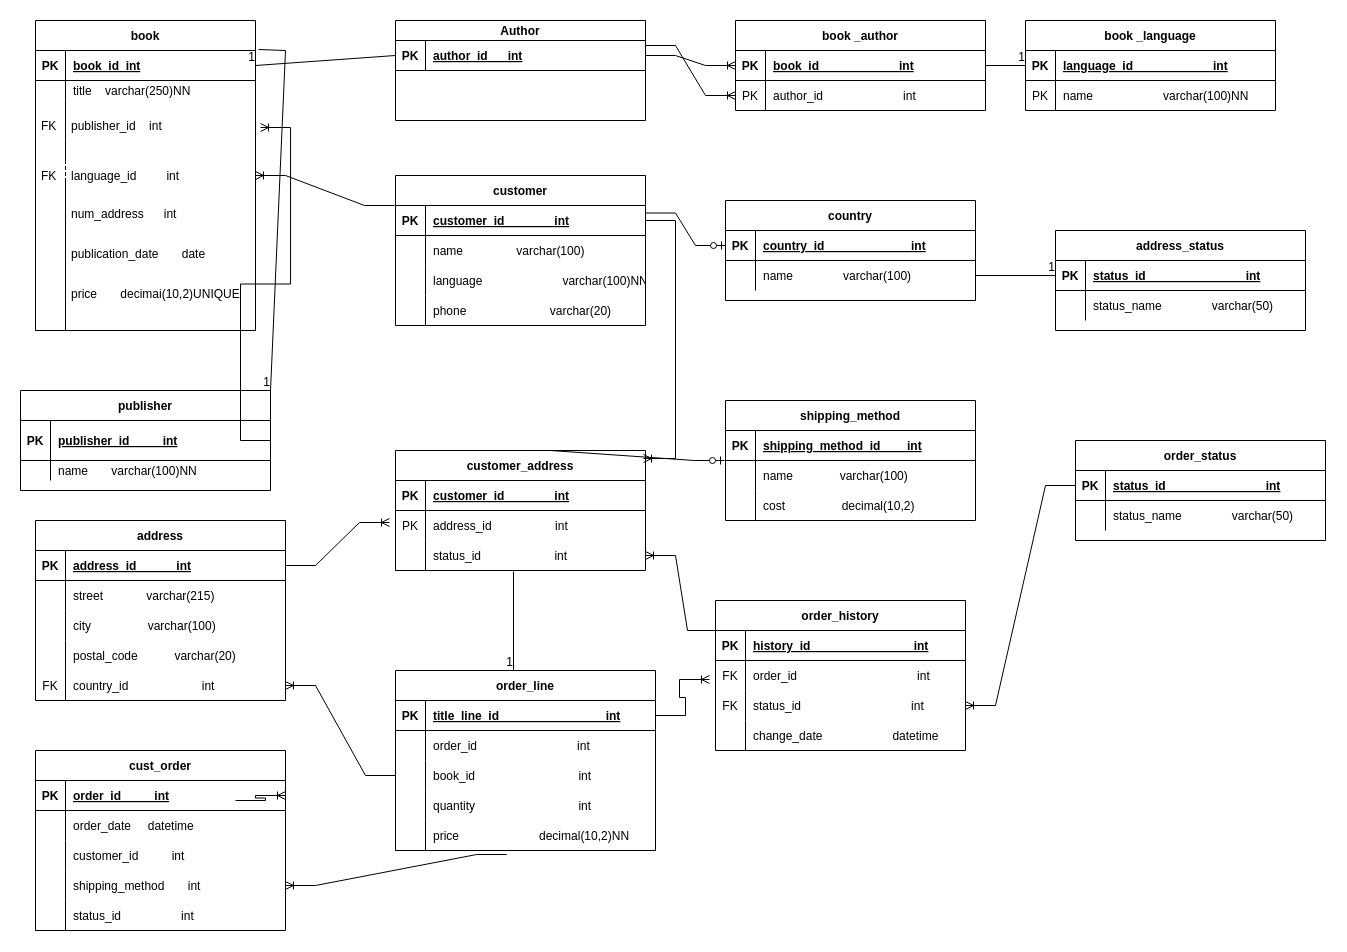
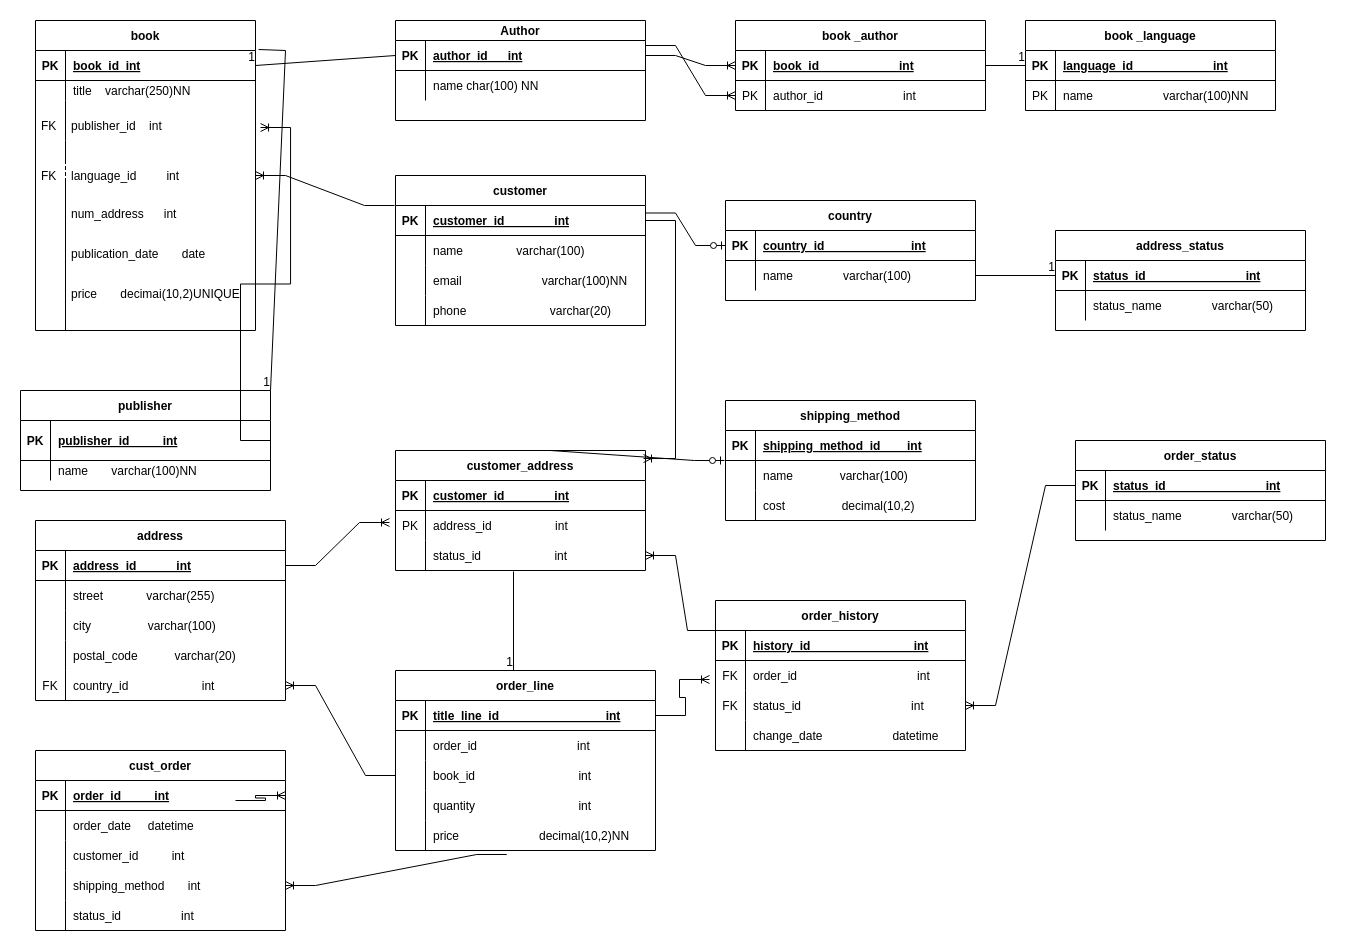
none -> (536, 86)
(567, 281) -> (556, 281)
(168, 596) -> (168, 596)
